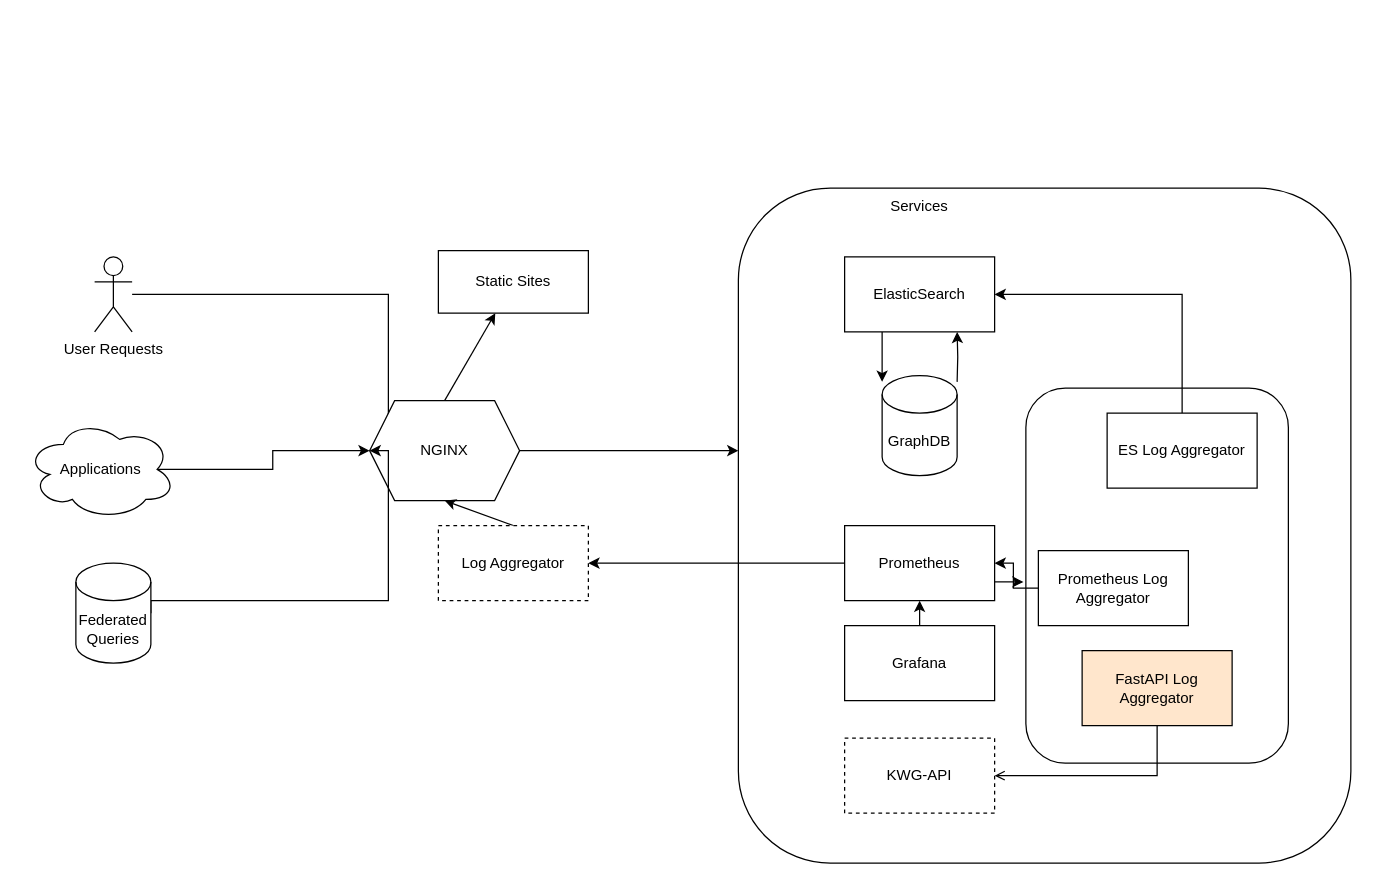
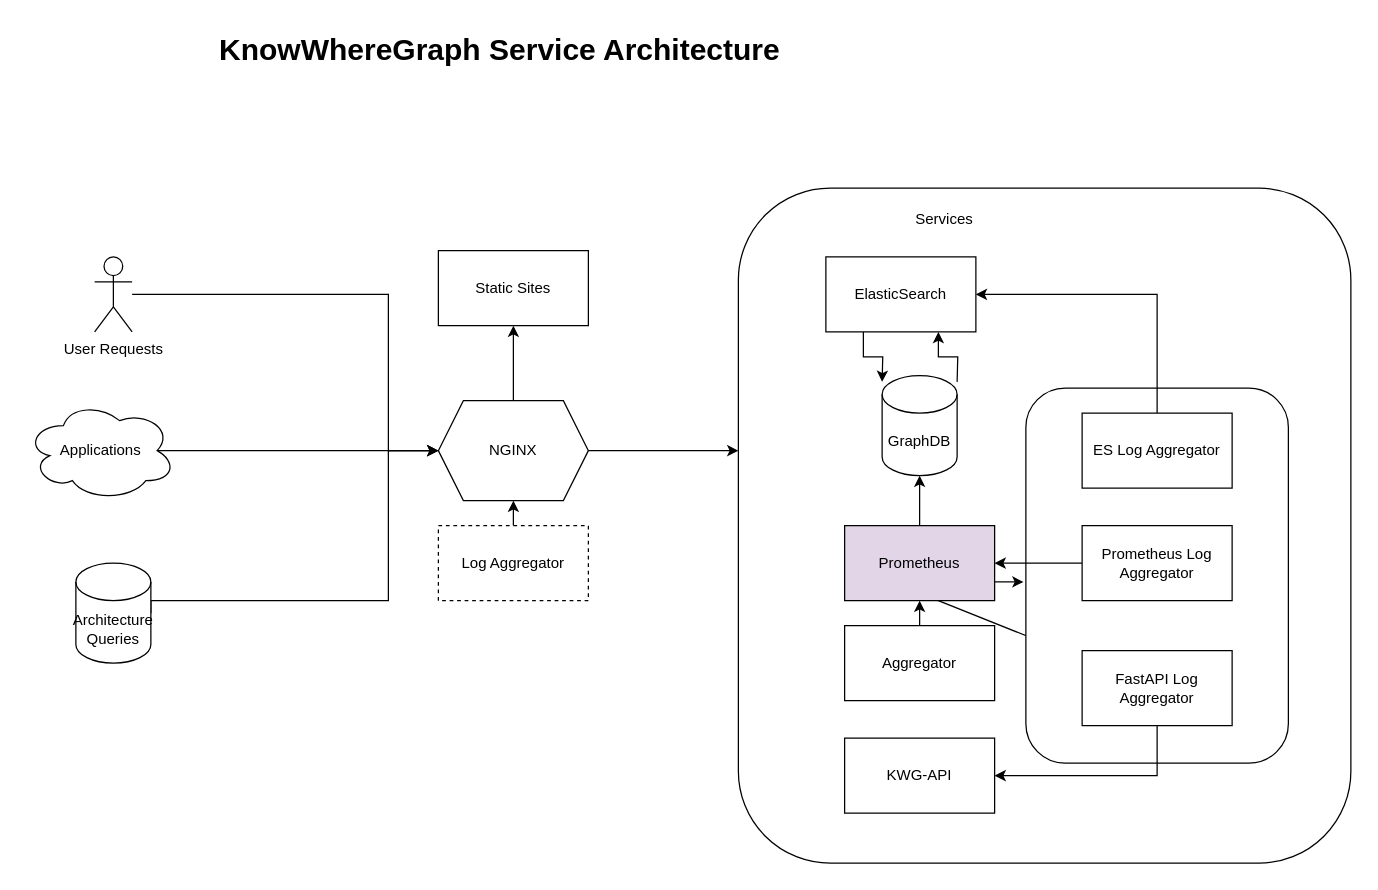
none -> (513, 63)
(919, 207) -> (944, 219)
(513, 282) -> (513, 288)
(919, 294) -> (901, 294)
(444, 451) -> (513, 451)
(1182, 451) -> (1157, 451)
(101, 469) -> (101, 451)
none -> (919, 505)
(720, 563) -> (981, 618)
(919, 563) -> (919, 563)
(1113, 588) -> (1157, 563)
(113, 629) -> (113, 629)
(919, 663) -> (919, 663)
(1157, 688) -> (1157, 688)
(919, 776) -> (919, 776)
(1002, 776) -> (1004, 776)
